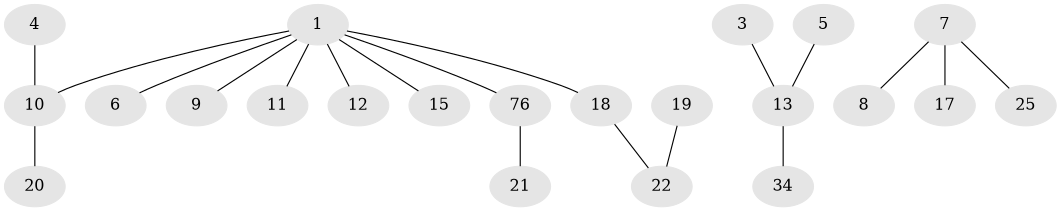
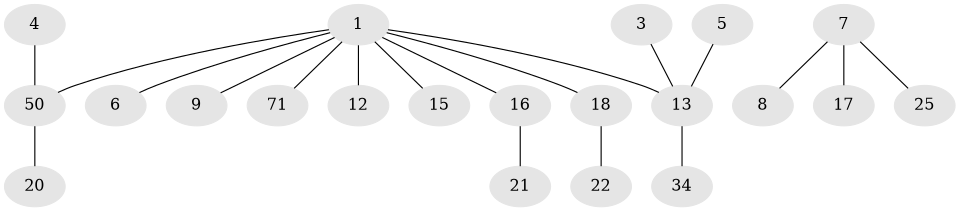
none -> (525, 54)
(35, 106) -> (35, 106)
(278, 106) -> (278, 106)
(520, 106) -> (520, 106)
(682, 106) -> none
